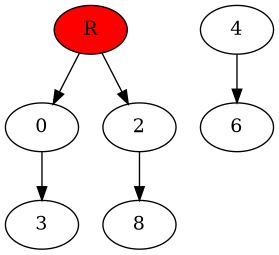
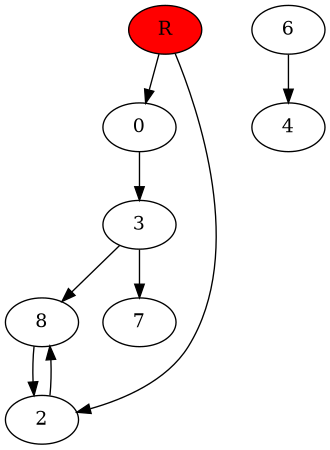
(237, 72) -> (288, 72)
none -> (96, 269)
none -> (139, 322)
none -> (33, 364)
